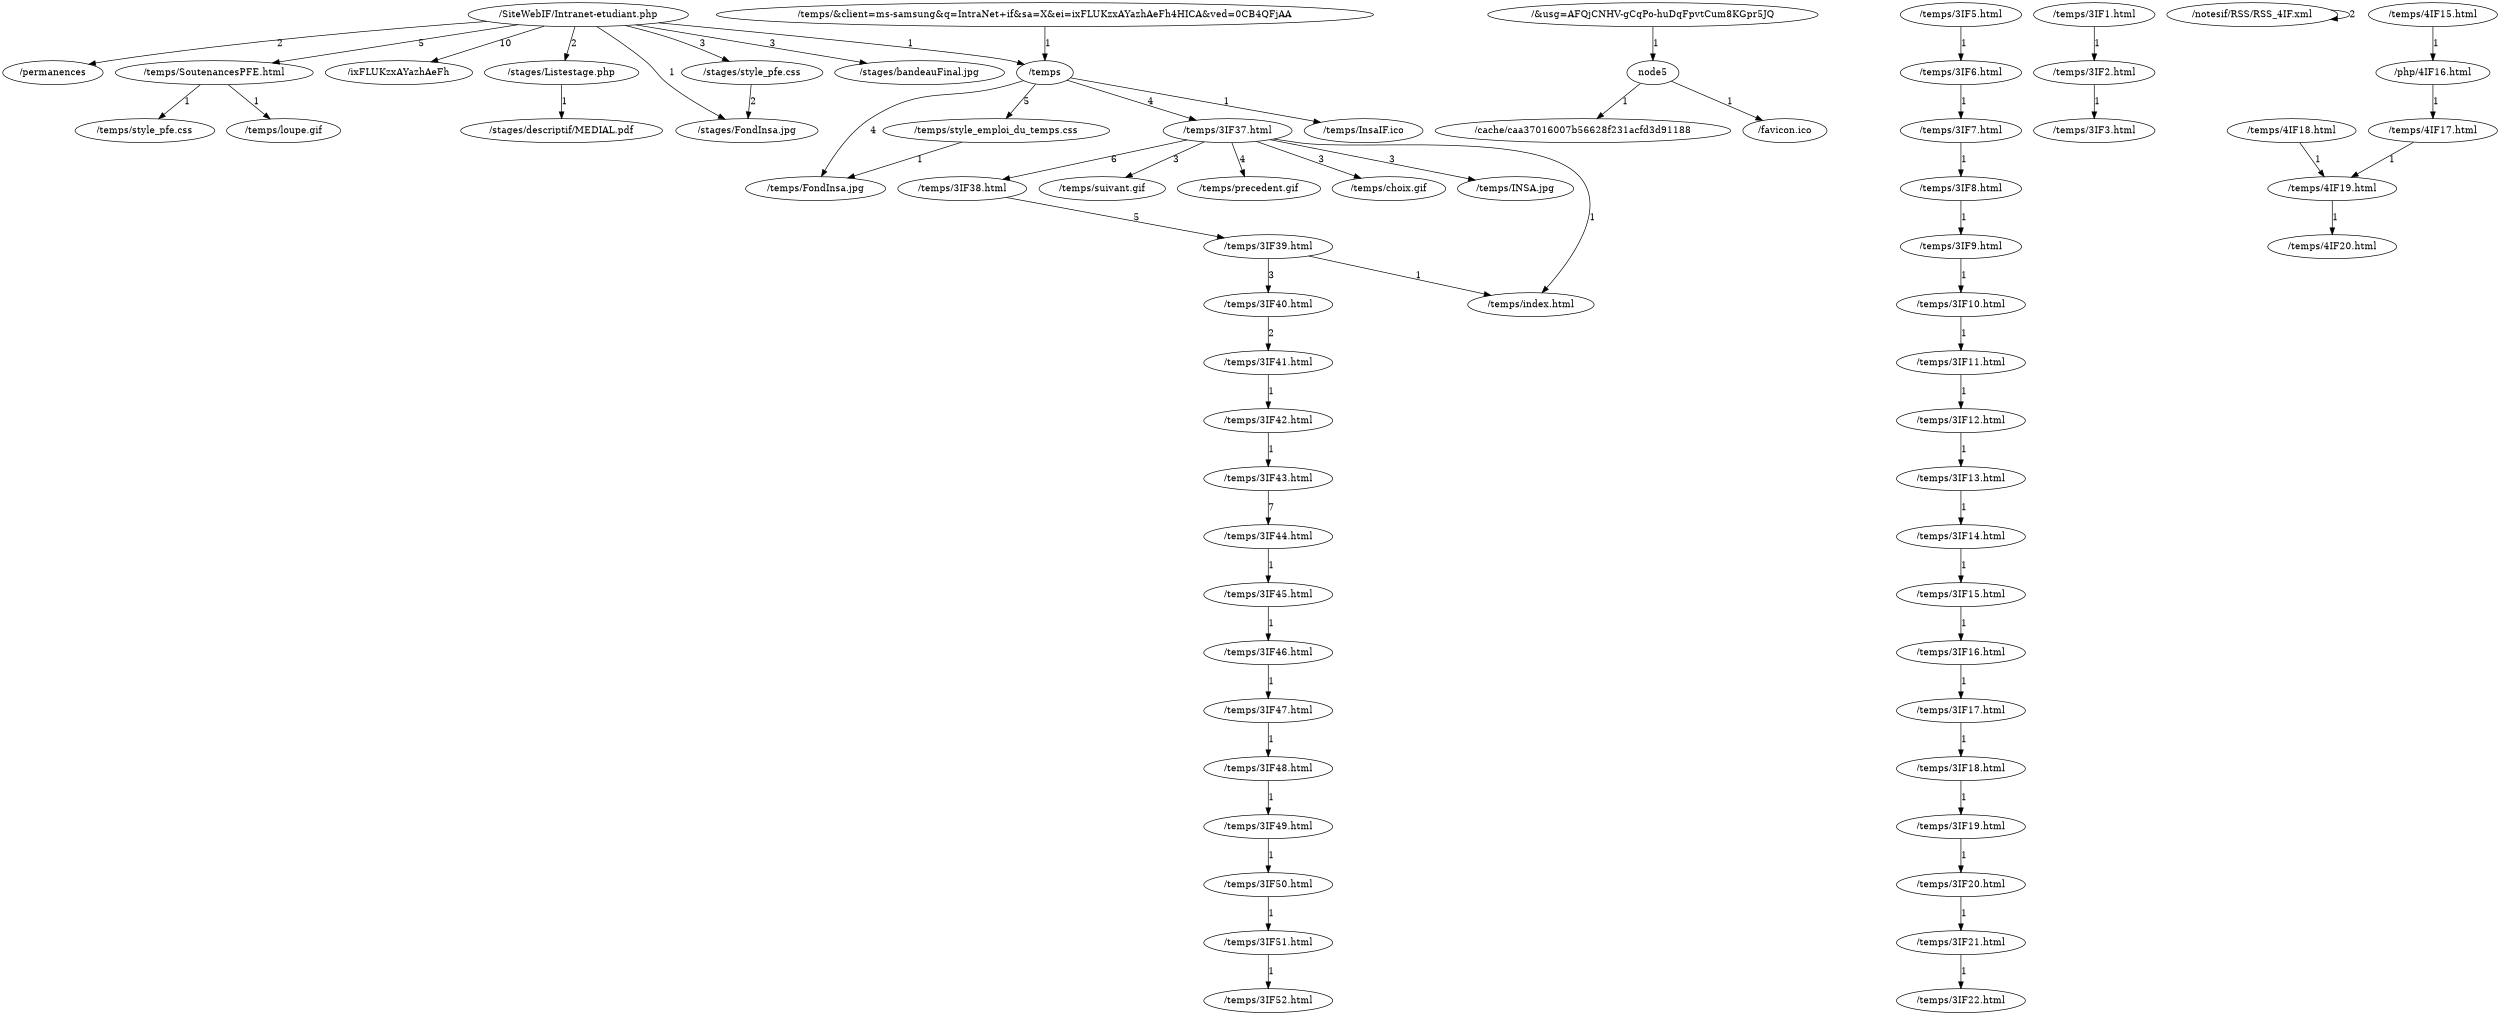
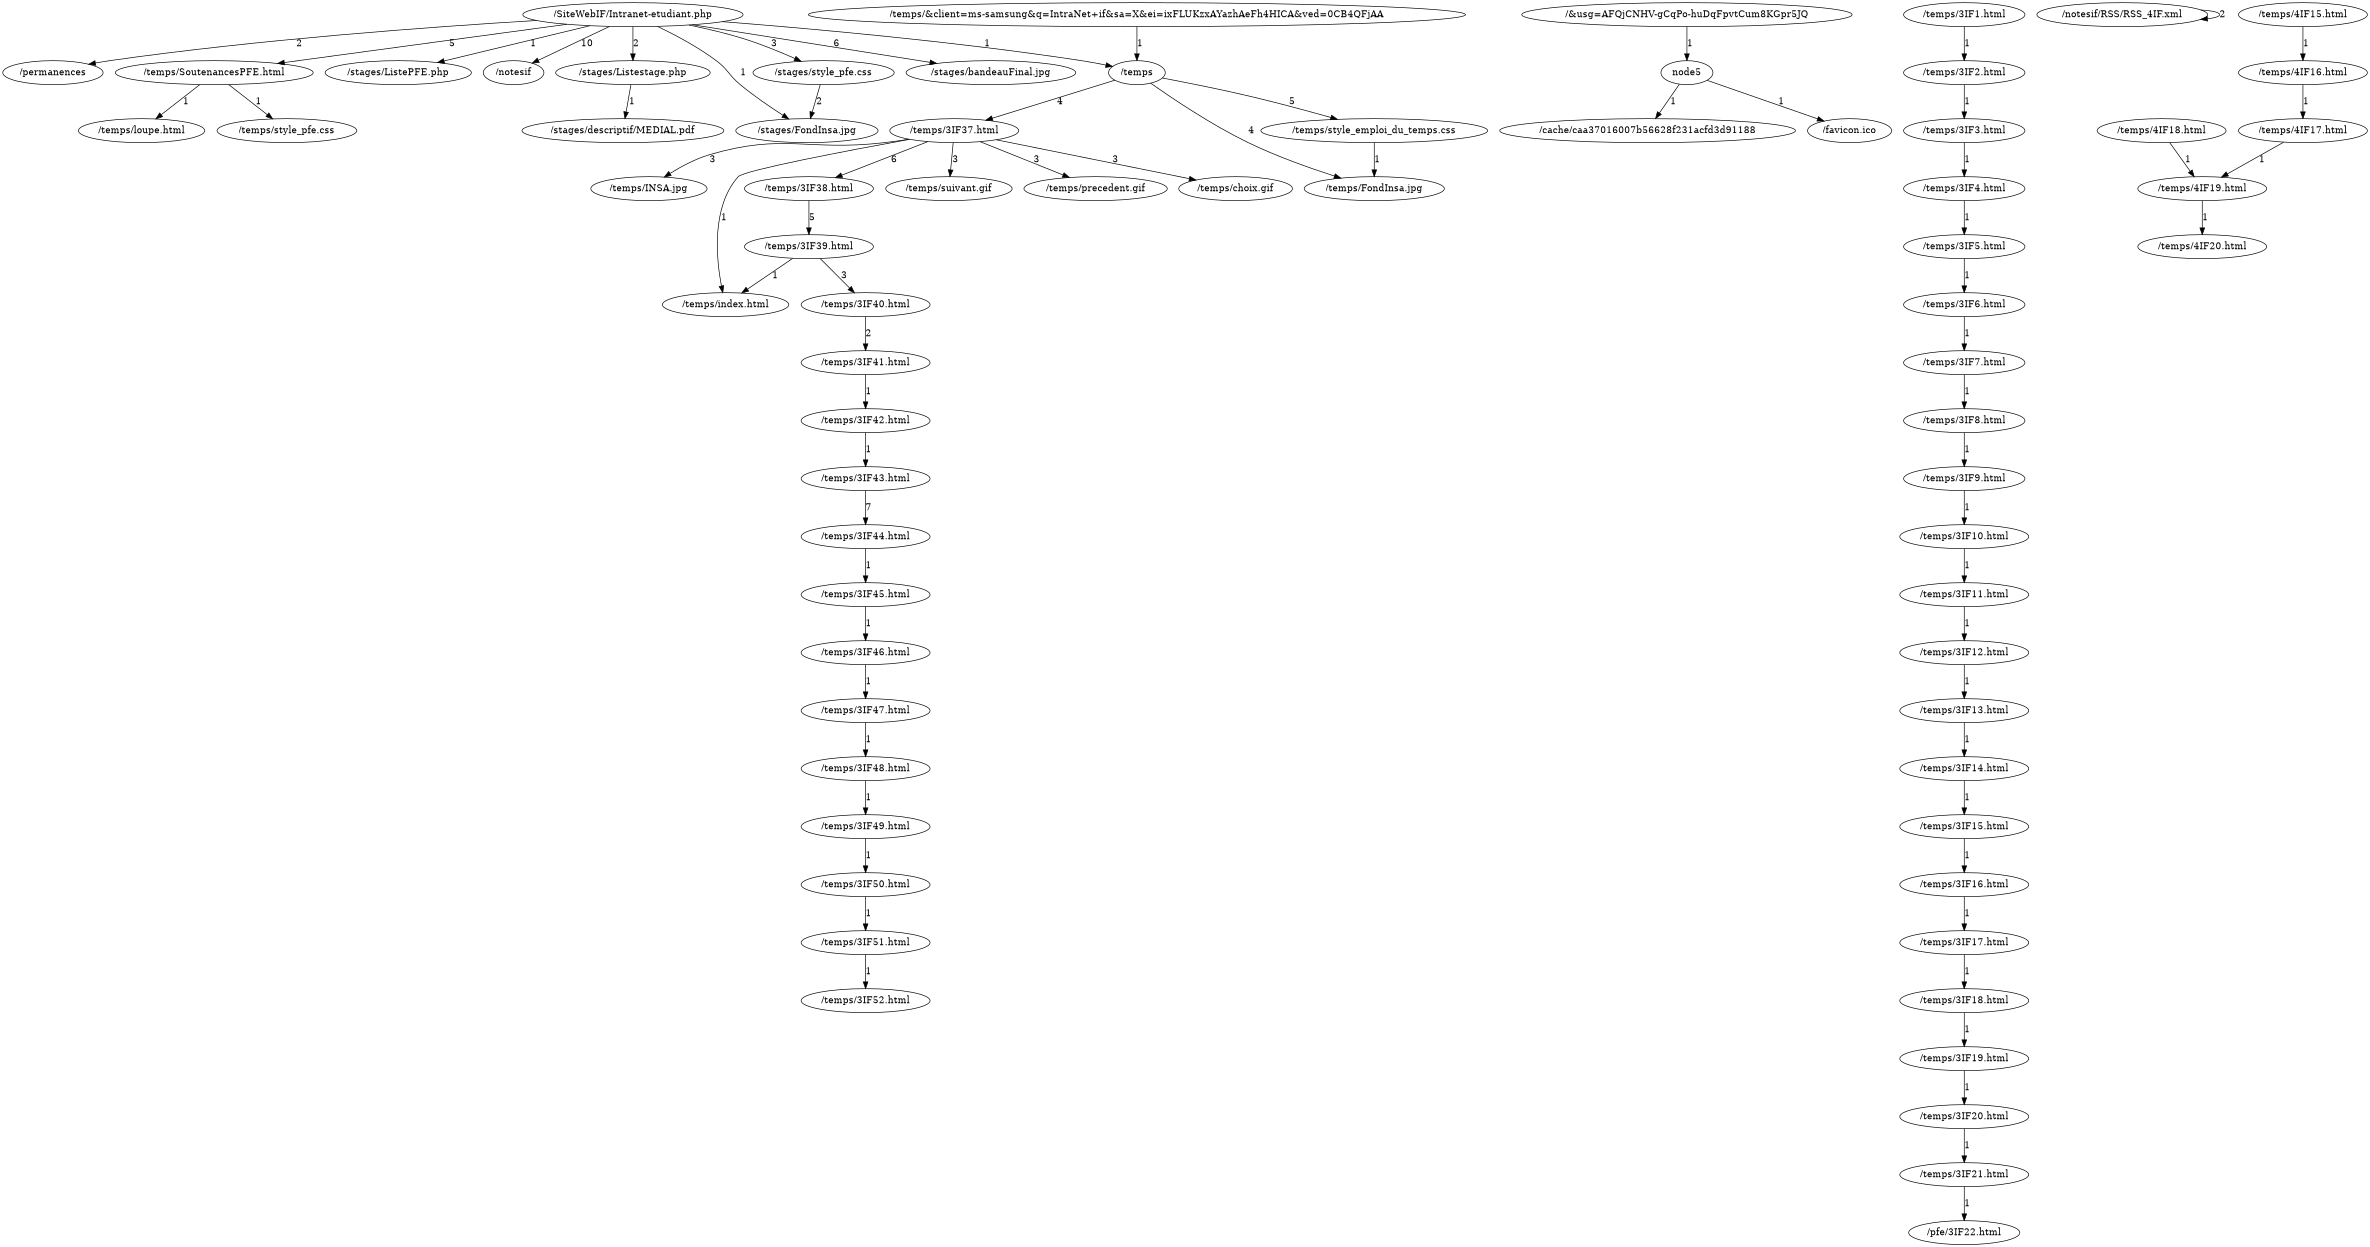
(773, 44) -> (837, 44)
none -> (398, 73)
(399, 73) -> (514, 73)
(2433, 73) -> (2303, 73)
(284, 131) -> (142, 131)
(1364, 131) -> none
(1243, 160) -> (1037, 160)
none -> (1964, 189)
(1961, 1001) -> (1964, 1233)
